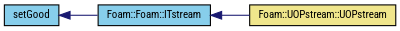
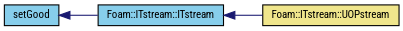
(154, 15) -> (161, 15)
(323, 15) -> (331, 15)
